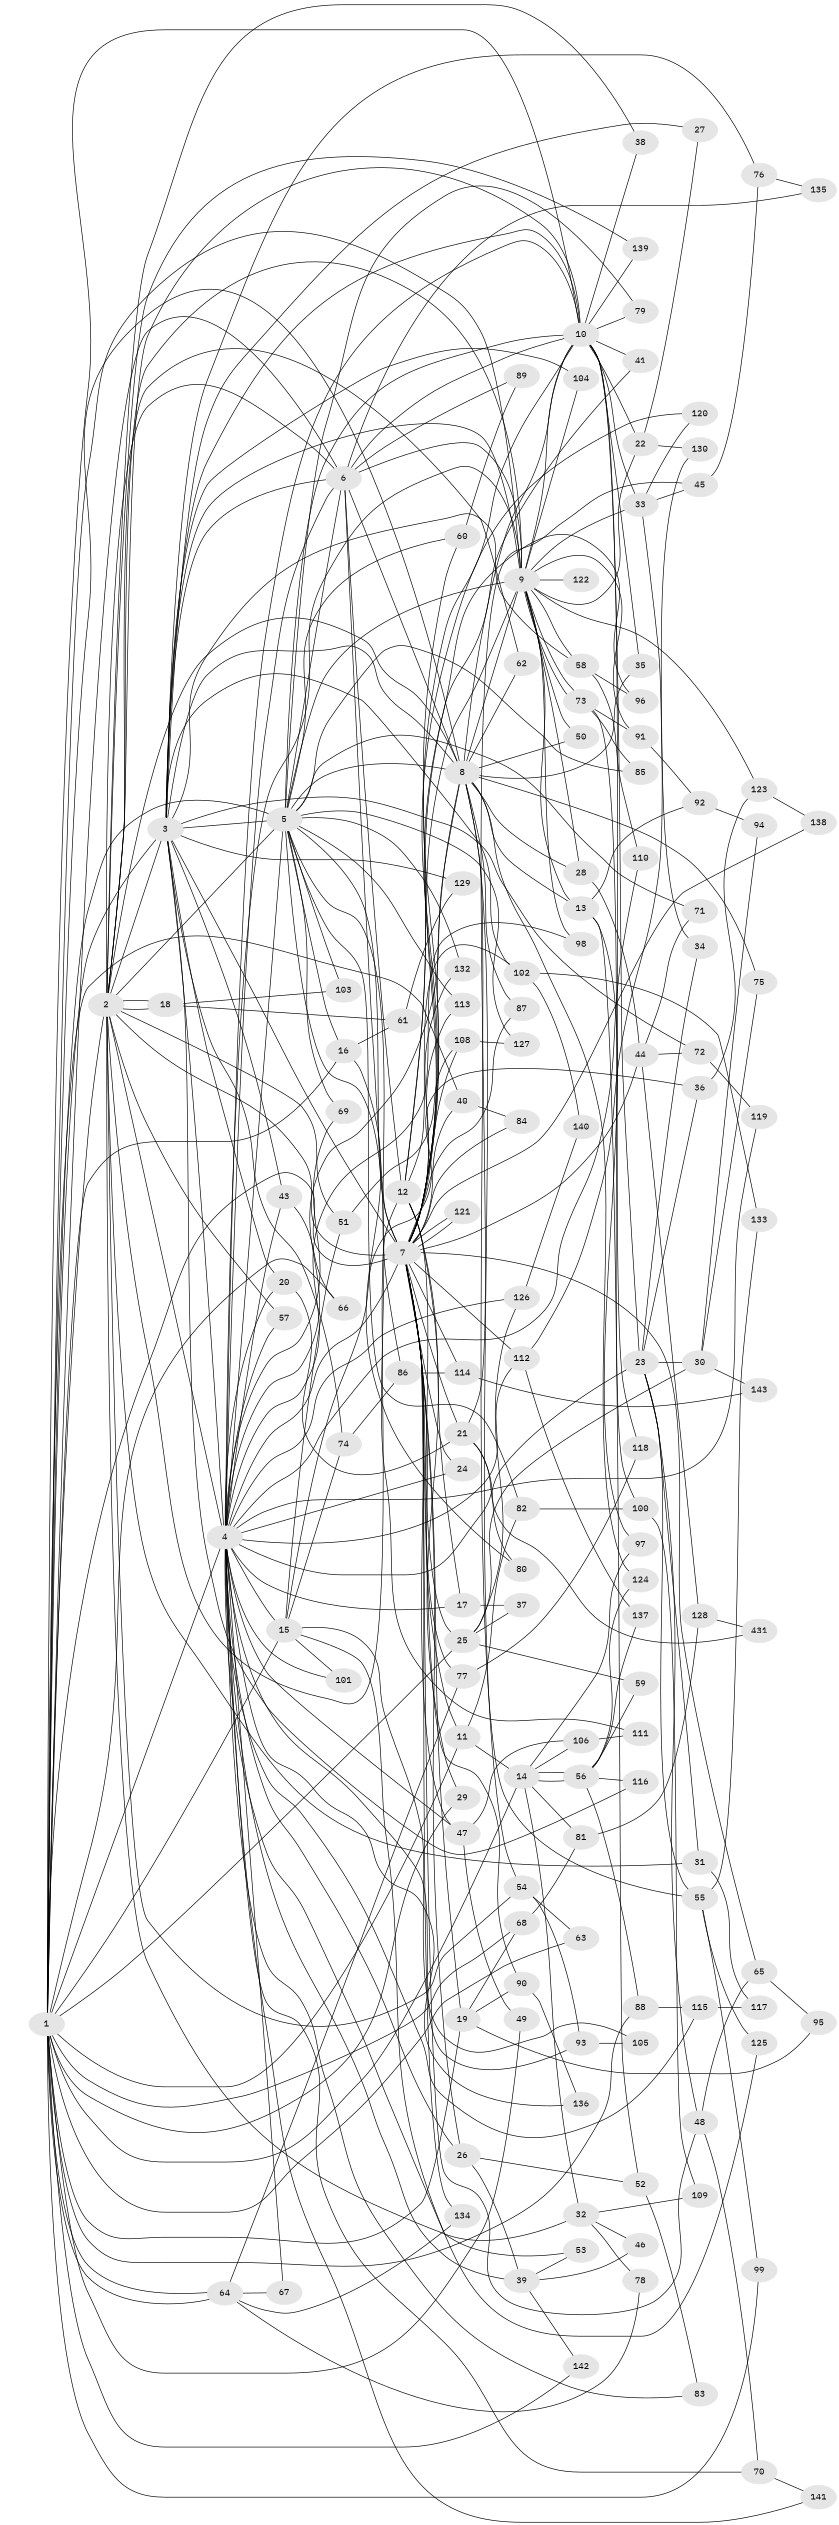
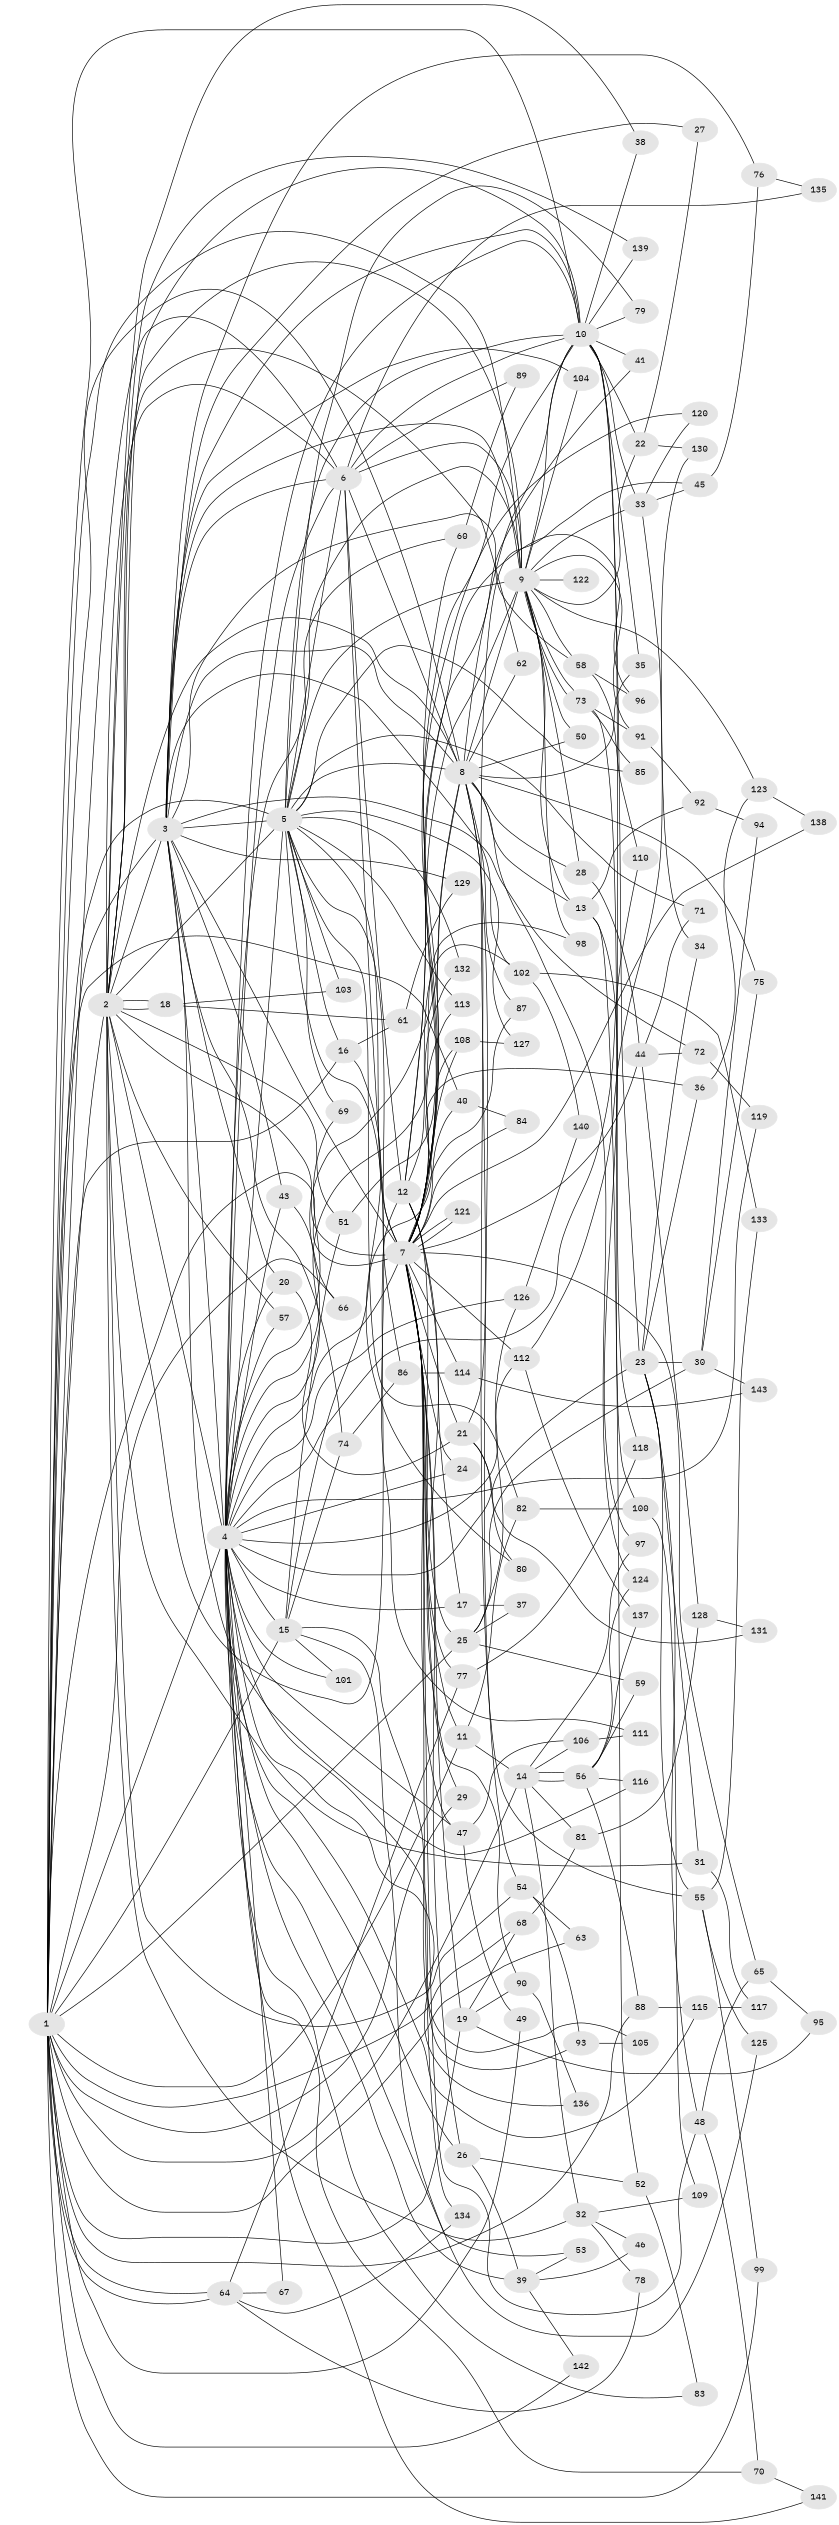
(759, 1631) -> (759, 1631)
